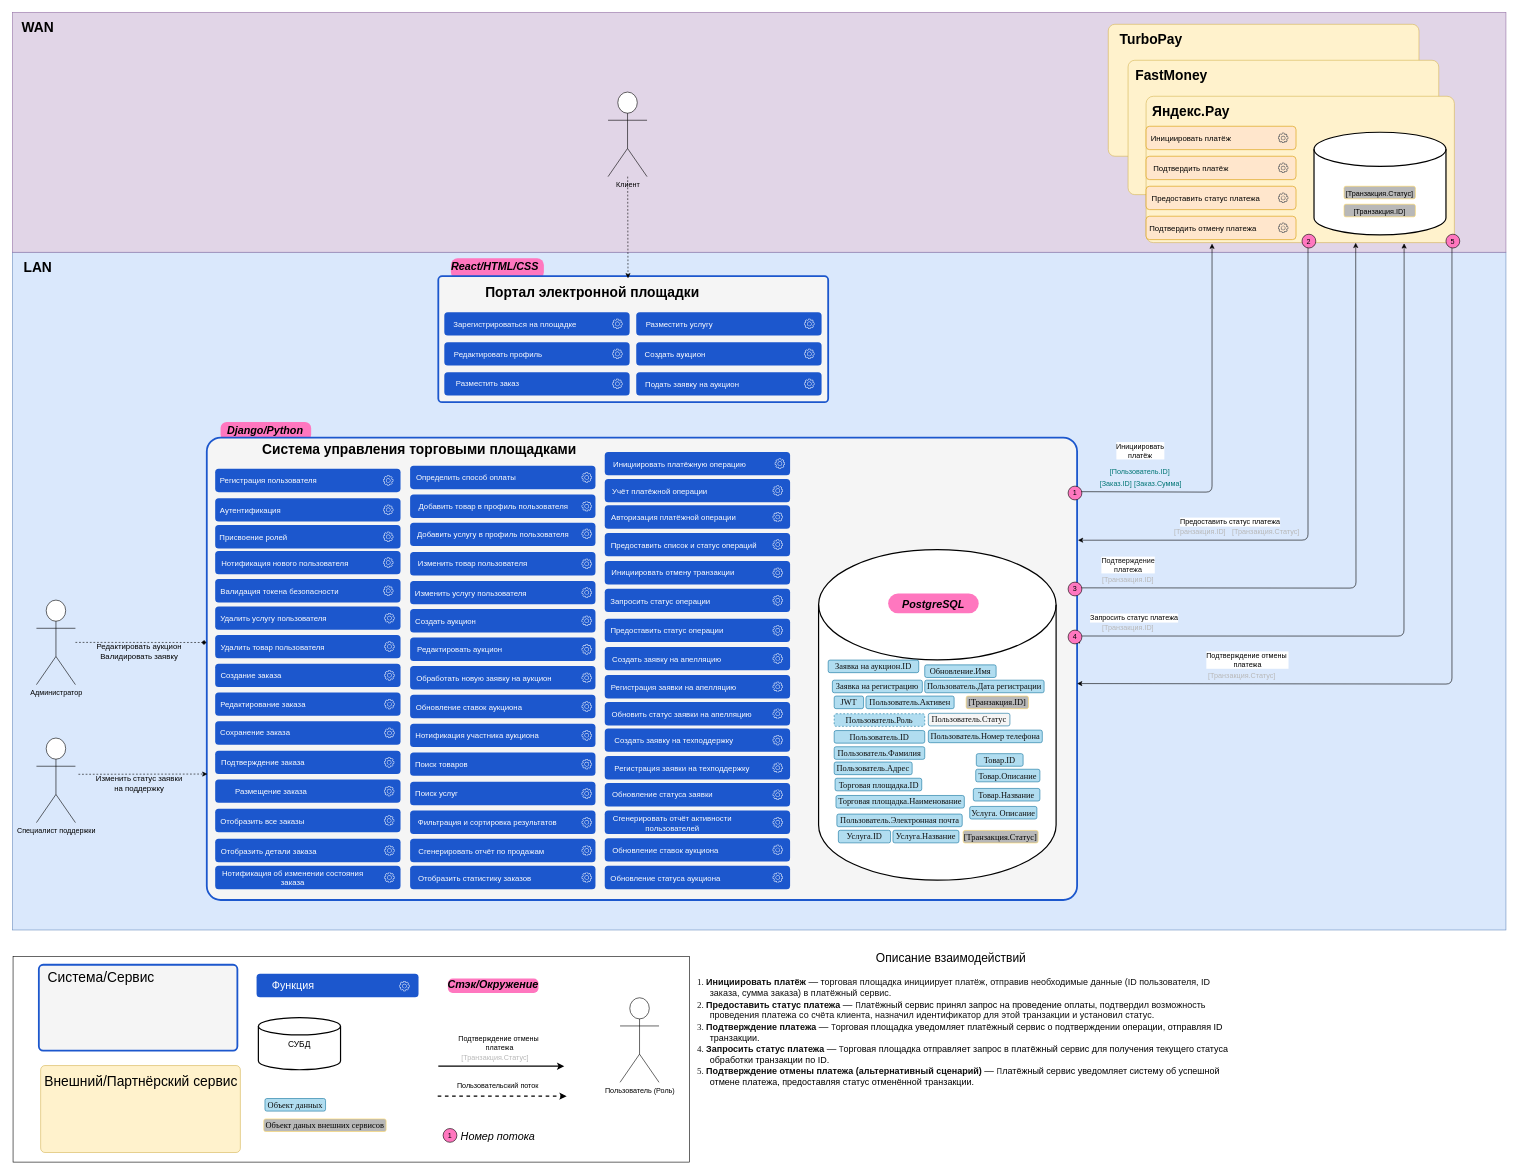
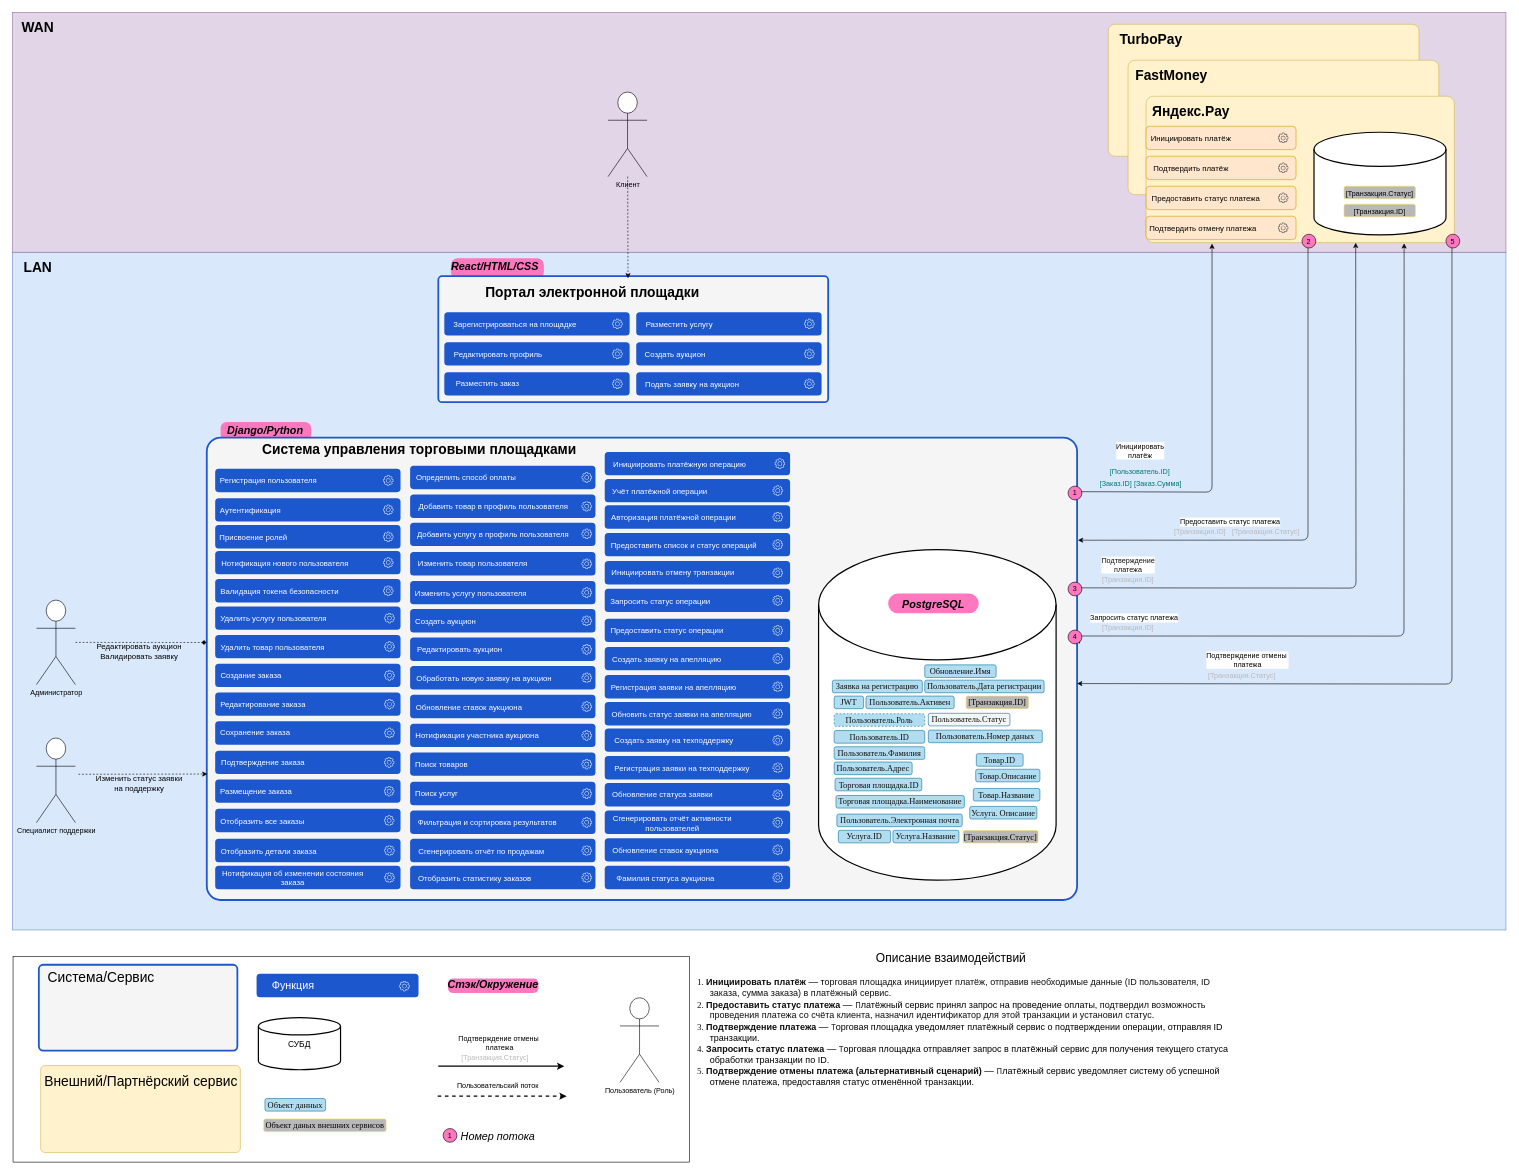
(874, 667) -> none
(986, 737) -> (986, 737)
(271, 791) -> (256, 791)
(666, 878) -> (666, 878)
